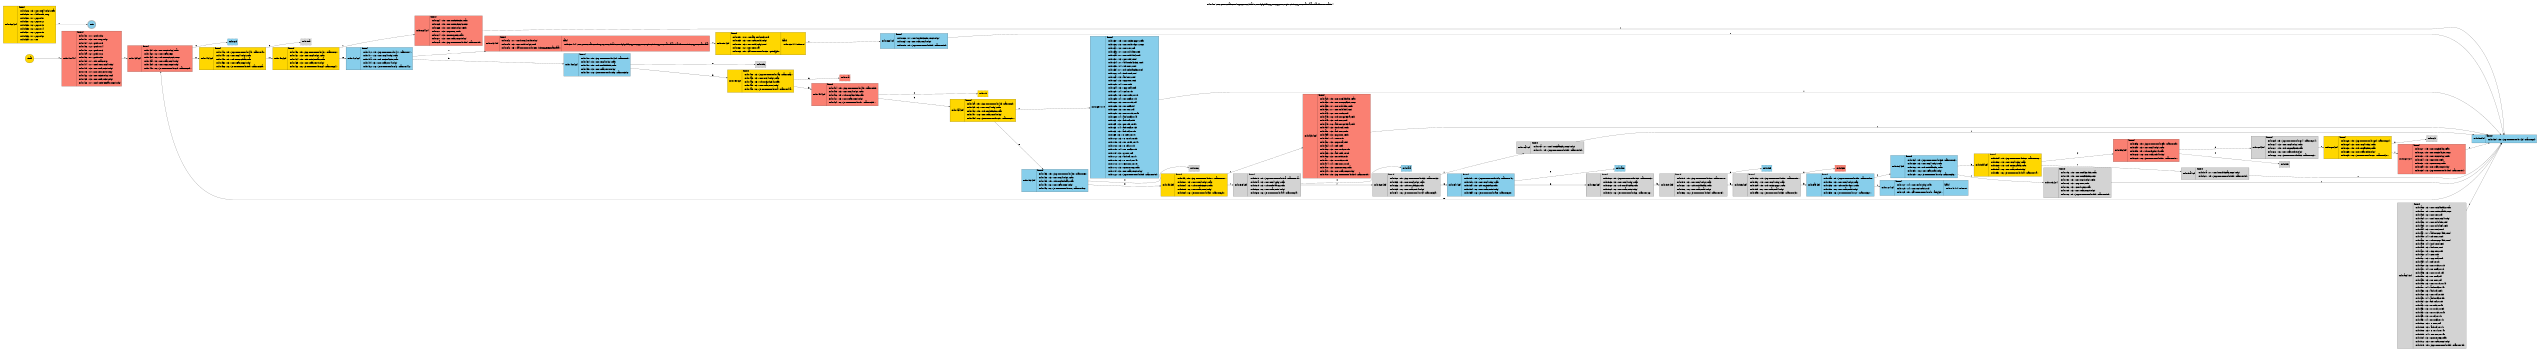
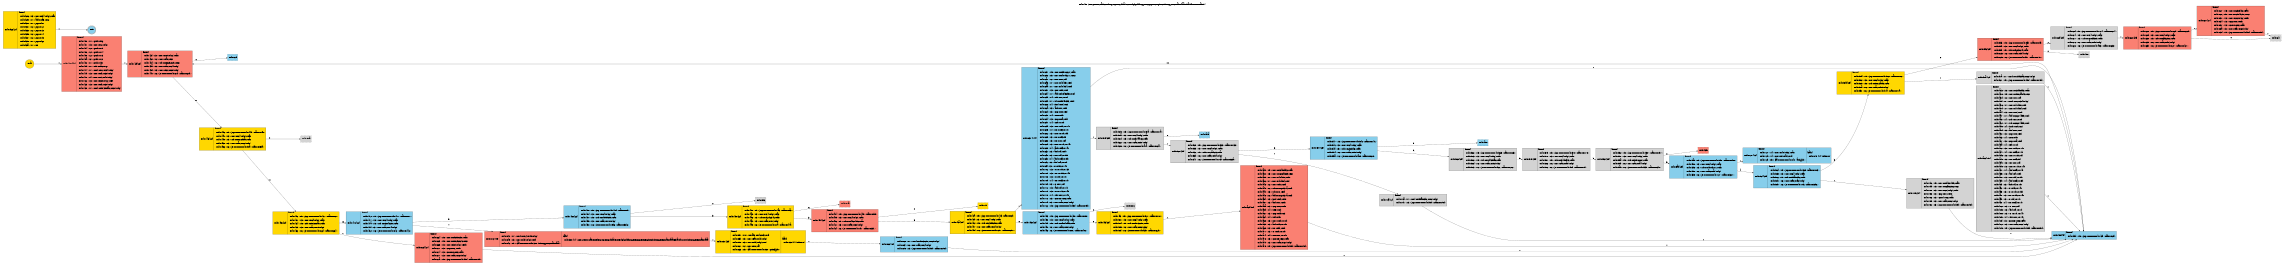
(2477, 146) -> (2267, 35)
(2358, 148) -> (2157, 38)
(1767, 168) -> none
(1230, 185) -> (1093, 138)
